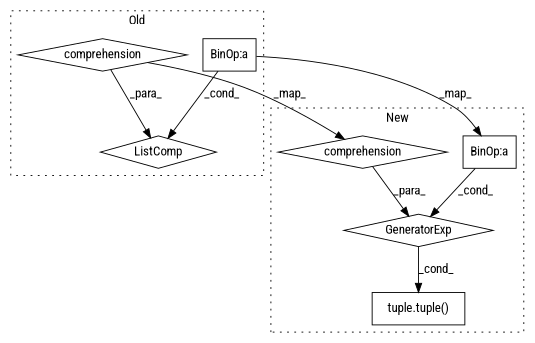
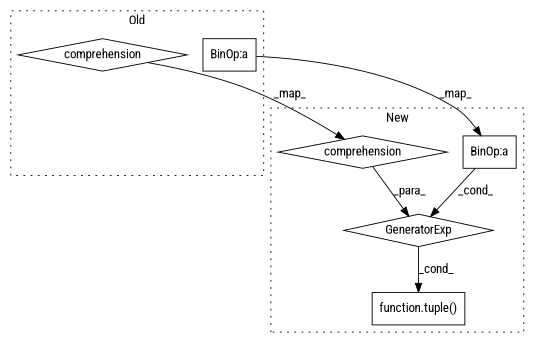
(158, 152) -> none
(418, 309) -> (418, 309)
